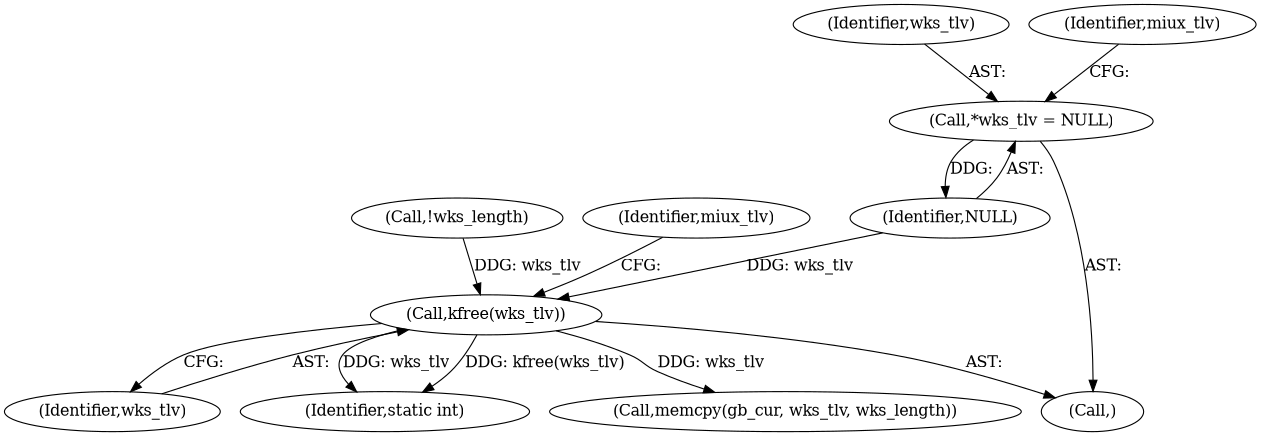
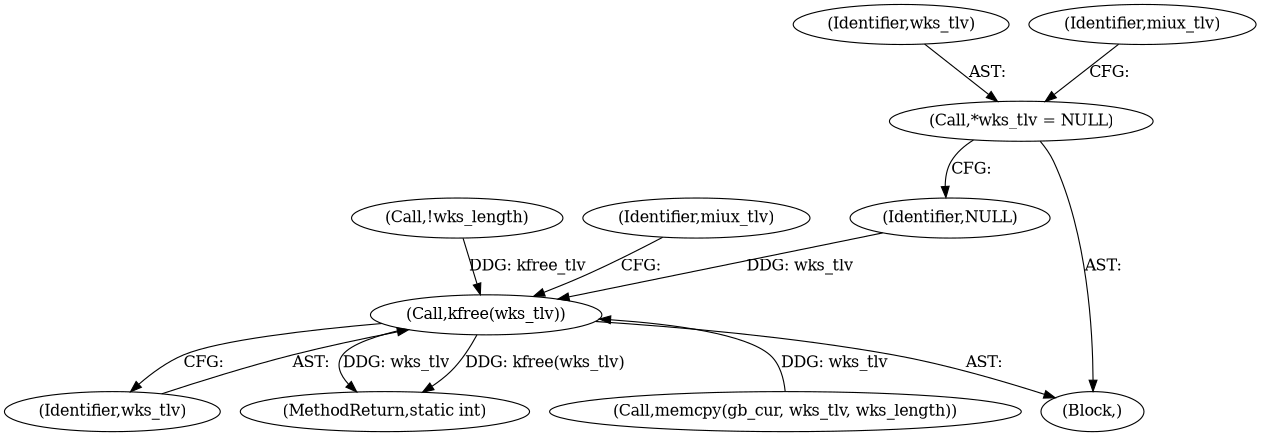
(974, 170) -> (974, 170)
(997, 178) -> none
(528, 266) -> (528, 266)
(632, 356) -> (747, 342)
(385, 412) -> (385, 412)
(1092, 412) -> (1092, 412)
